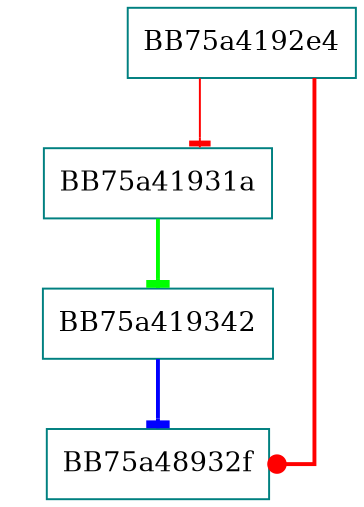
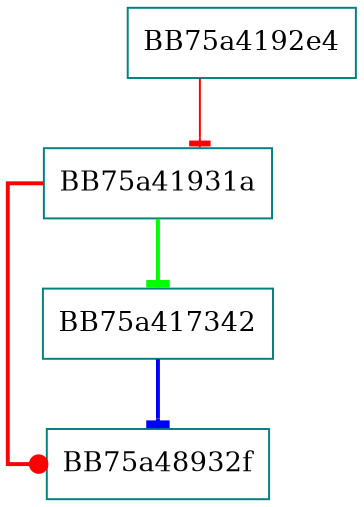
(314, 286) -> (8, 317)
(158, 324) -> (158, 324)
